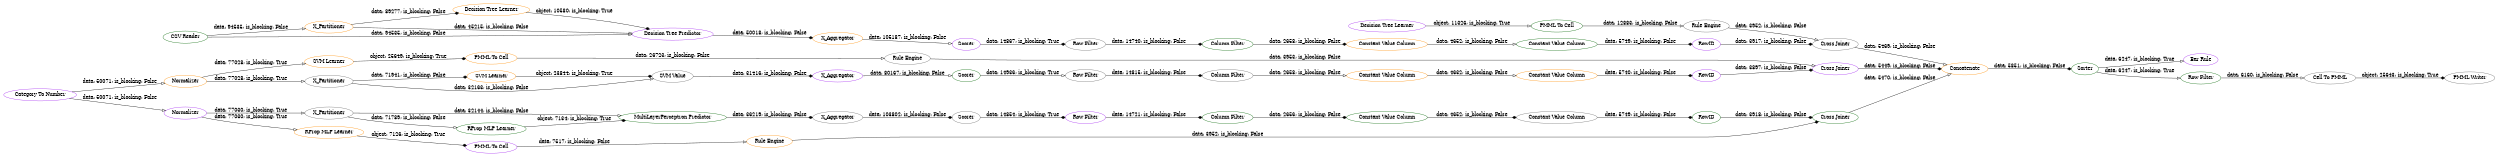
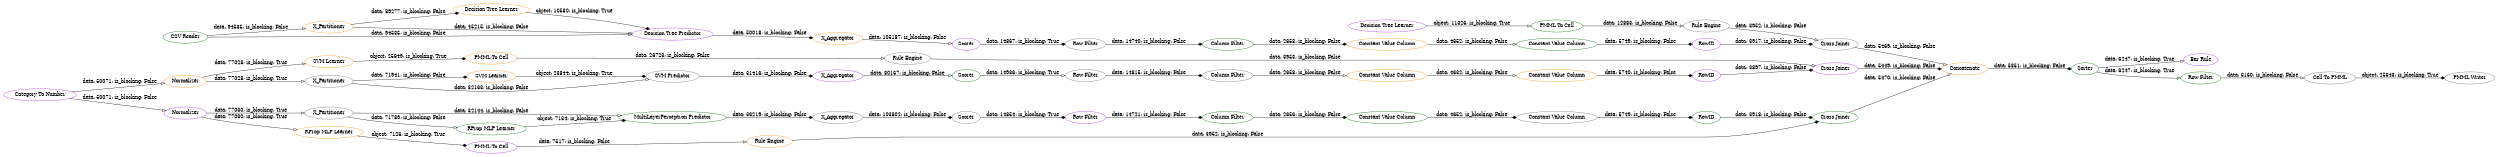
(673, 76) -> (673, 76)
